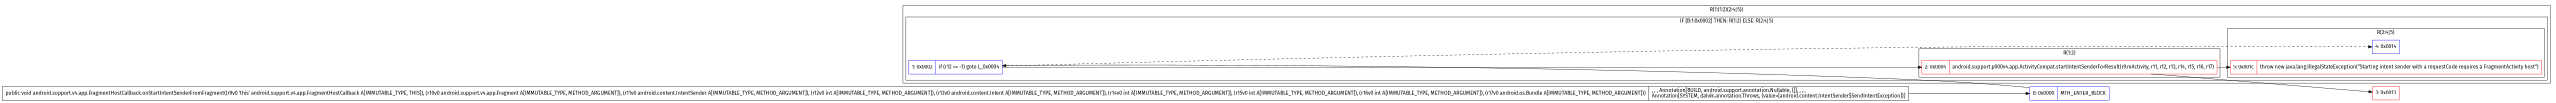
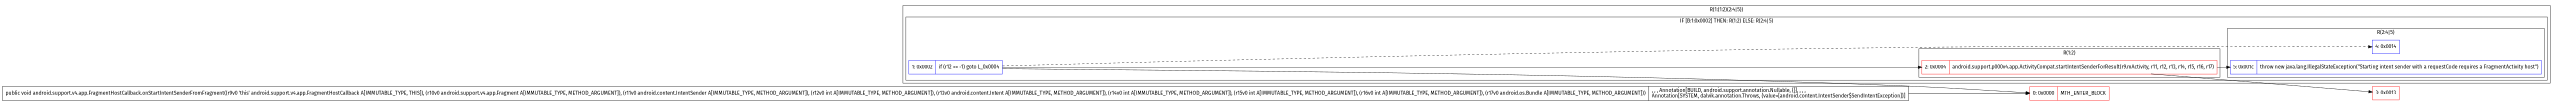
(2386, 67) -> (2386, 67)
(1569, 70) -> (1514, 75)
(2069, 93) -> (2069, 93)
